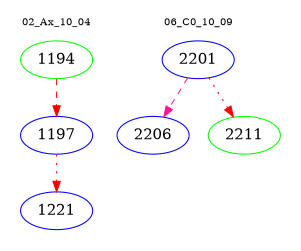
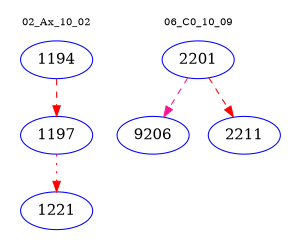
(57, 23) -> (57, 23)
(57, 60) -> (57, 60)
(218, 93) -> (218, 93)
(153, 135) -> (153, 135)
(244, 135) -> (244, 135)
